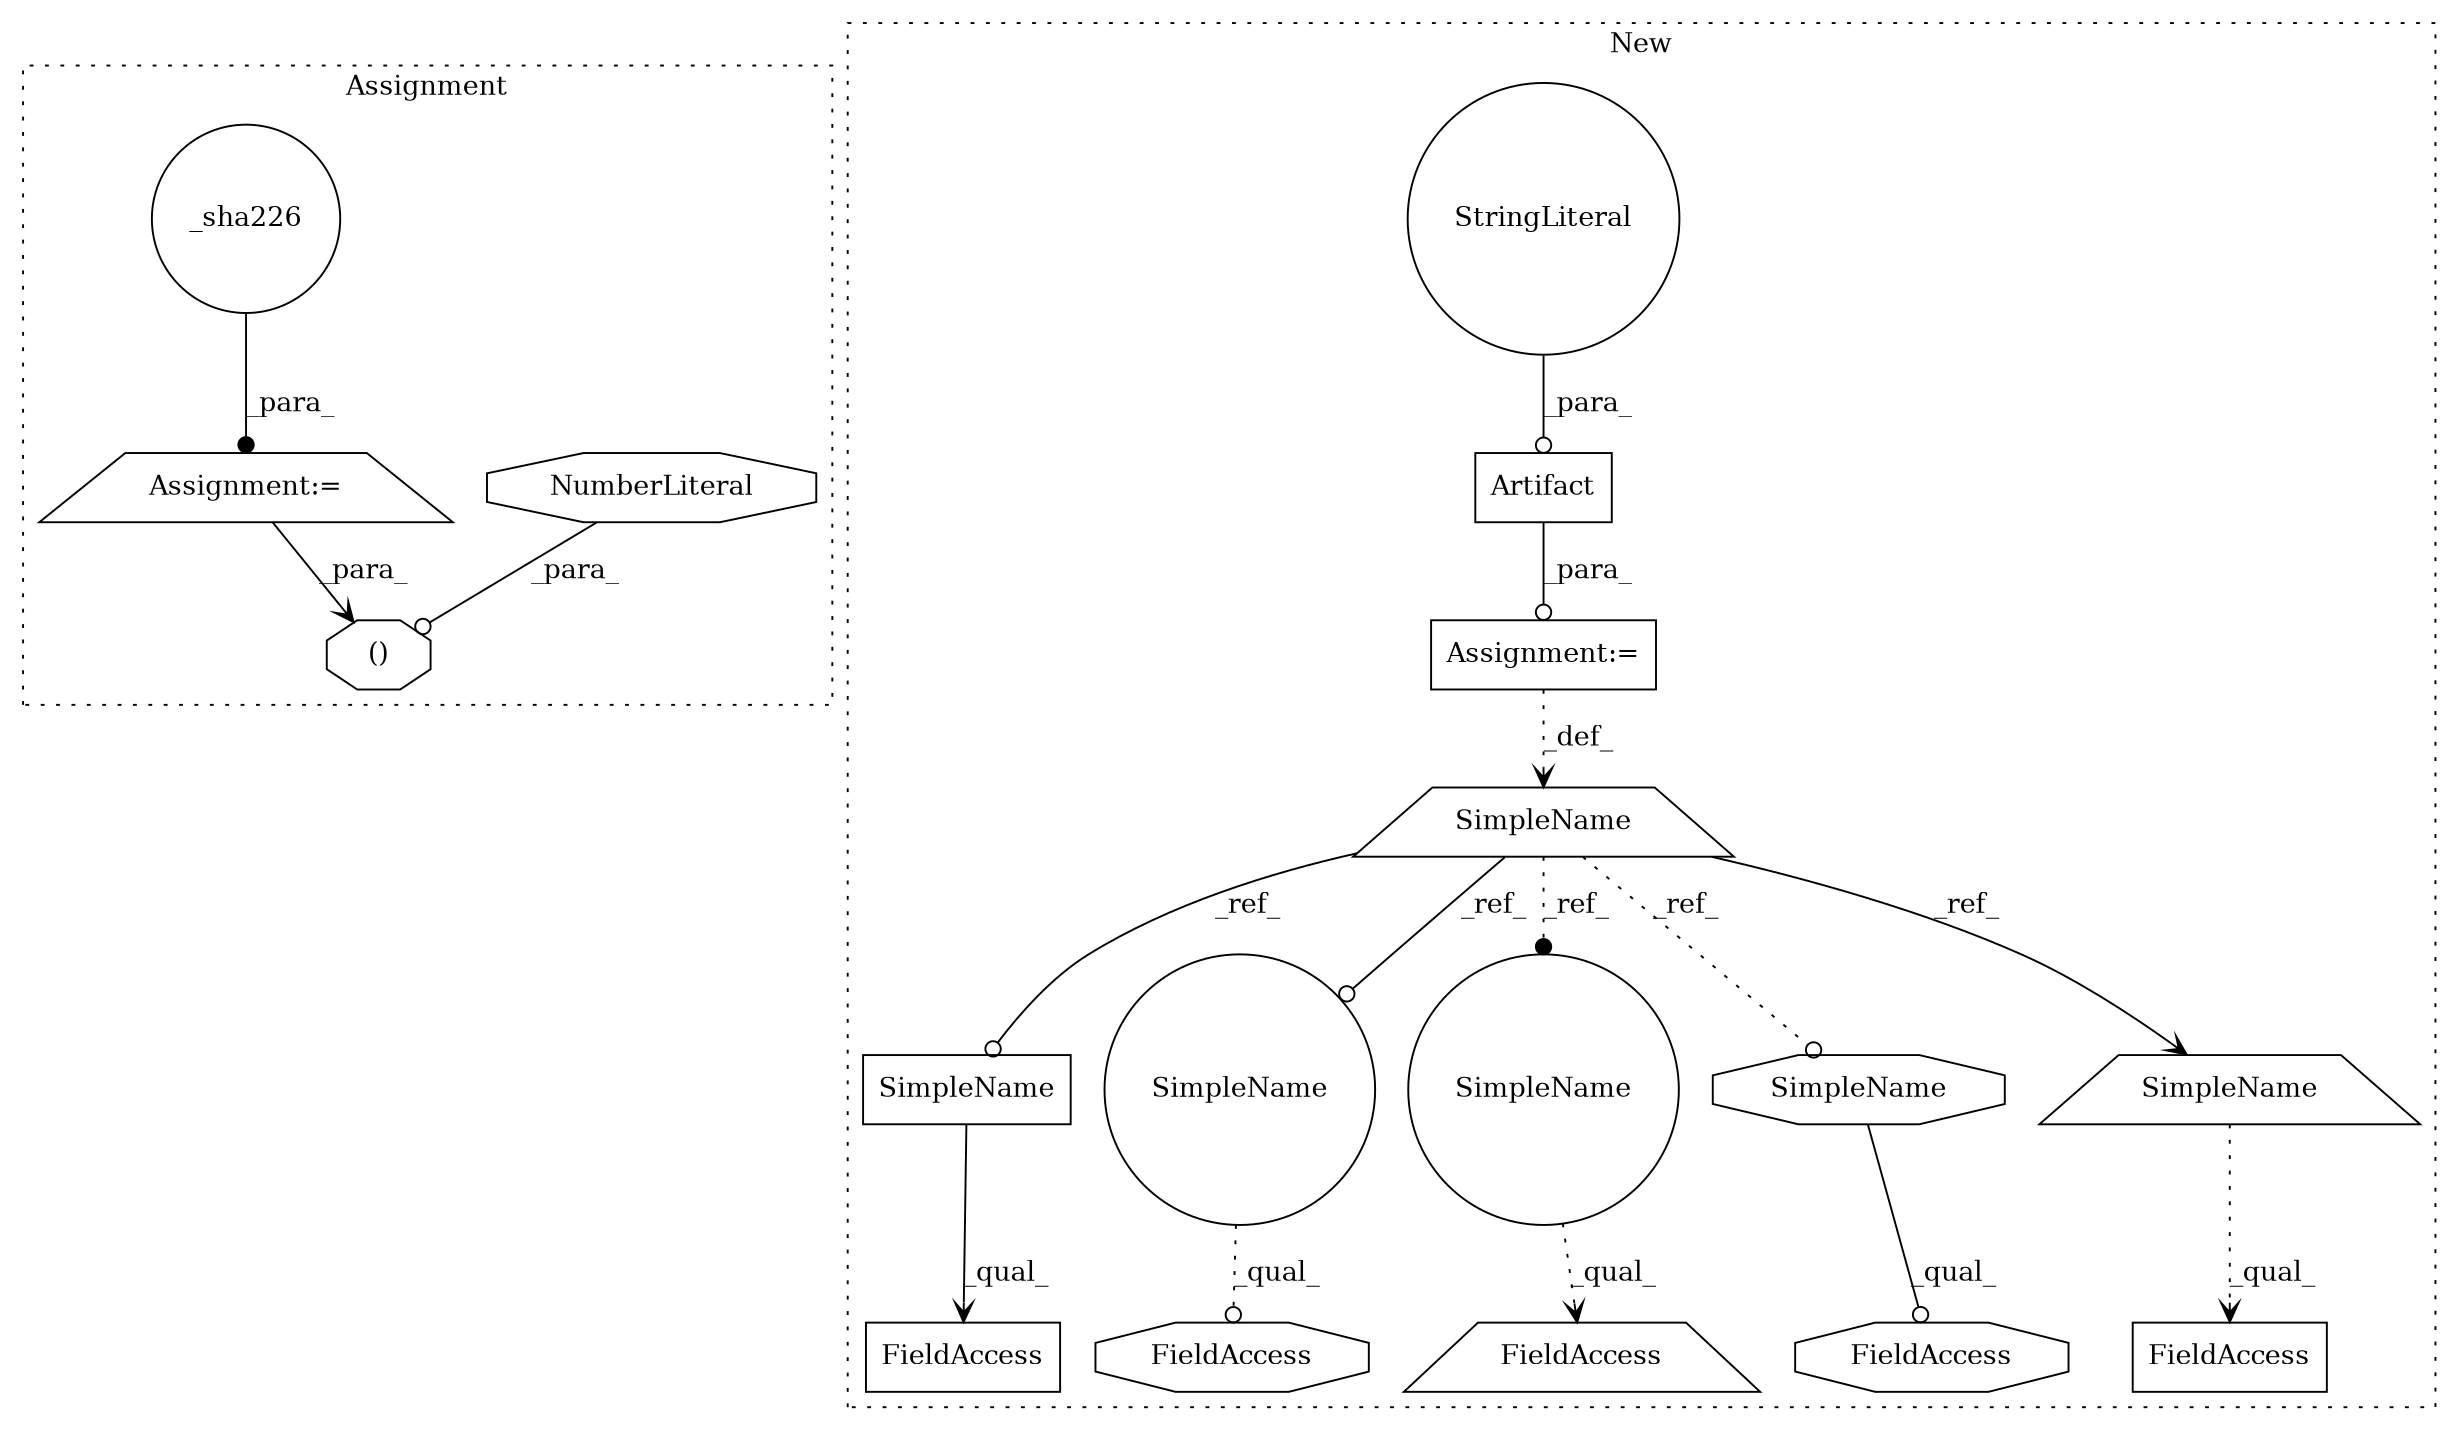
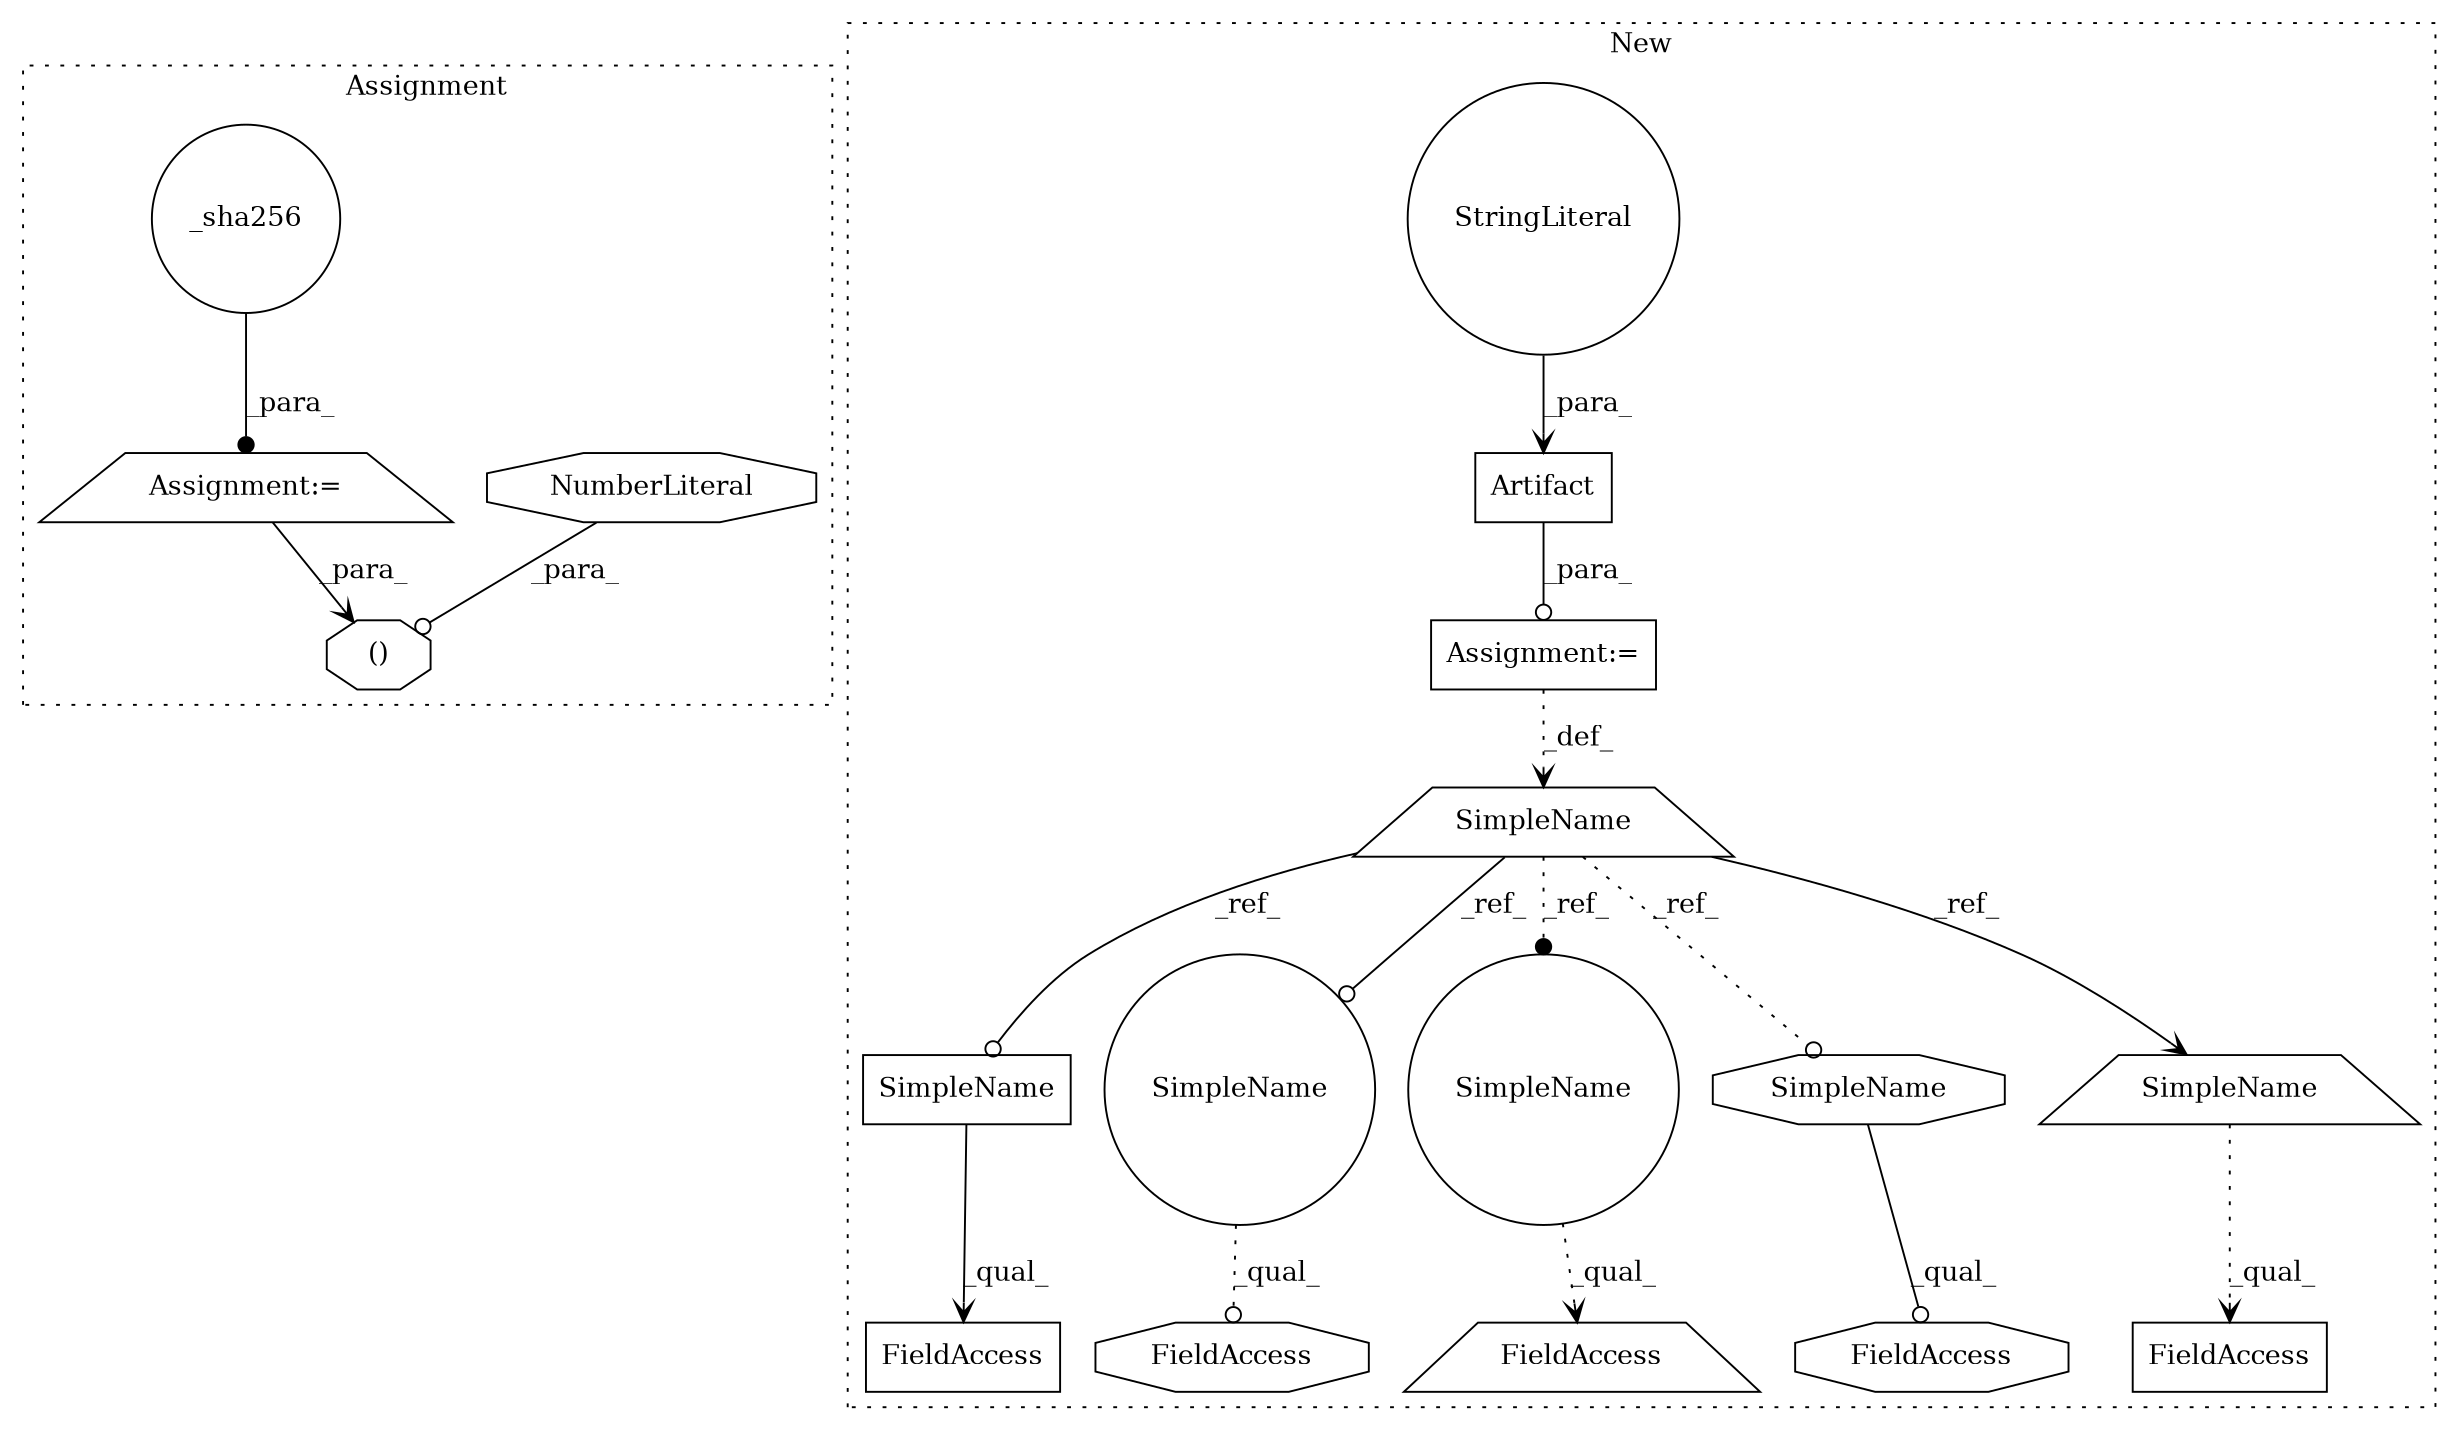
(246, 219) -> (246, 219)
(1544, 396) -> (1544, 395)
